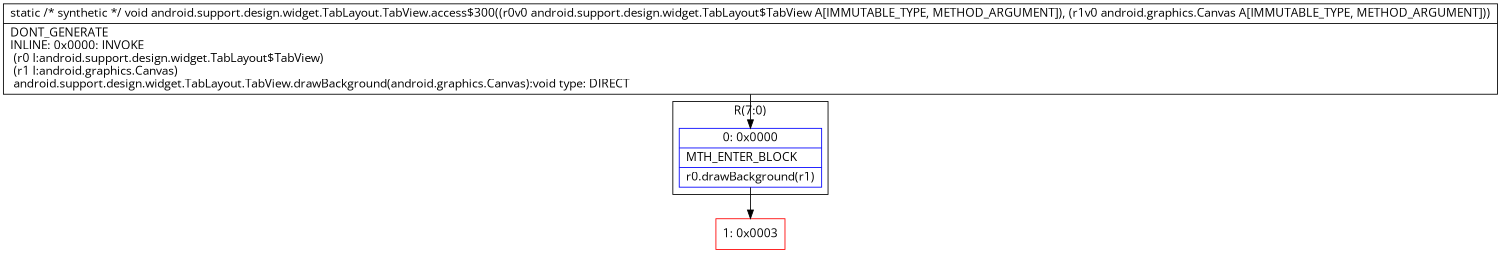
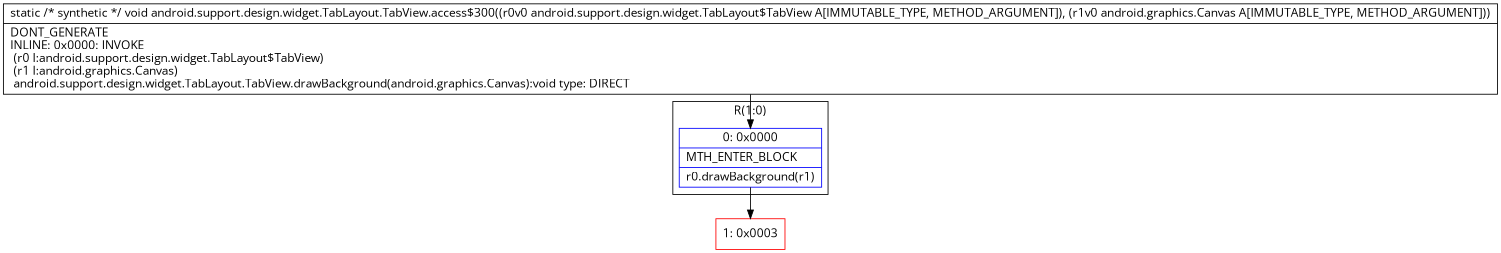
(750, 111) -> (750, 111)
